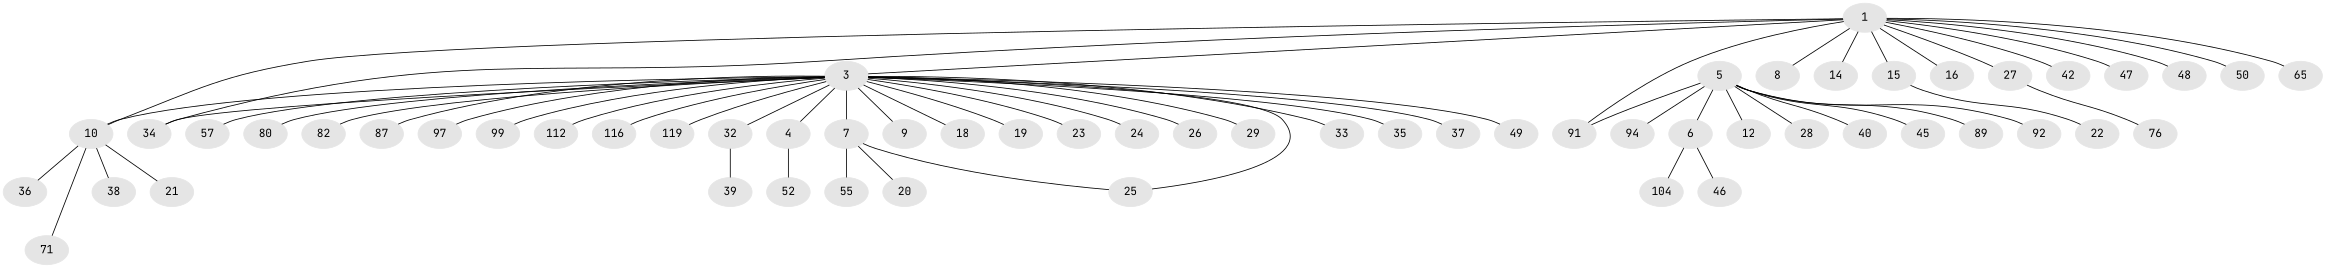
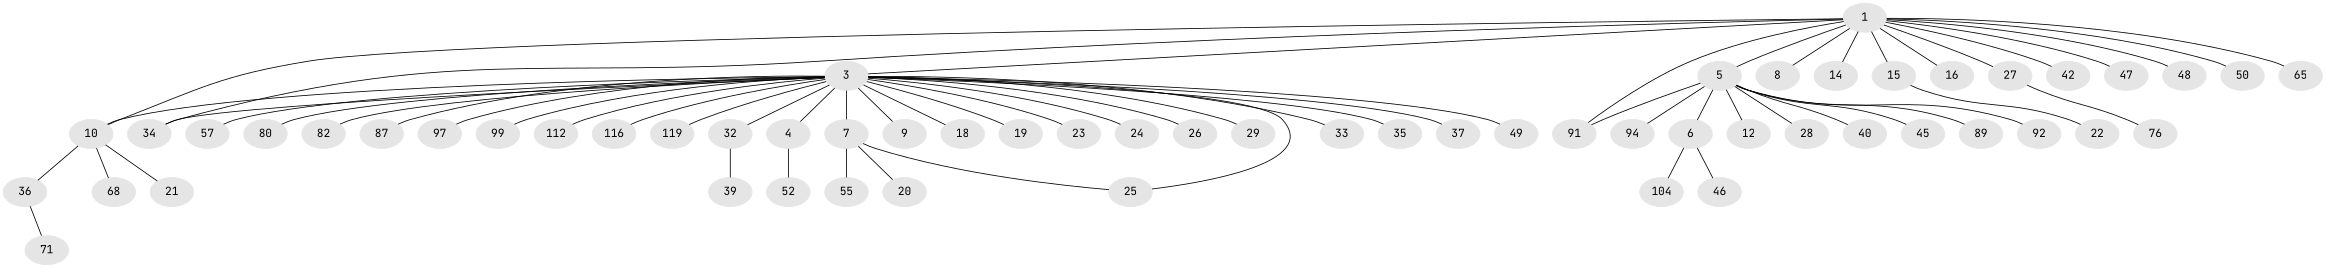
none -> (1791, 45)
(69, 192) -> (36, 221)
(114, 192) -> (114, 192)
